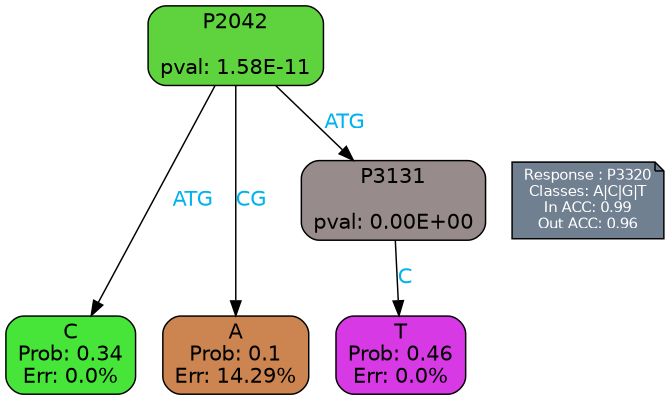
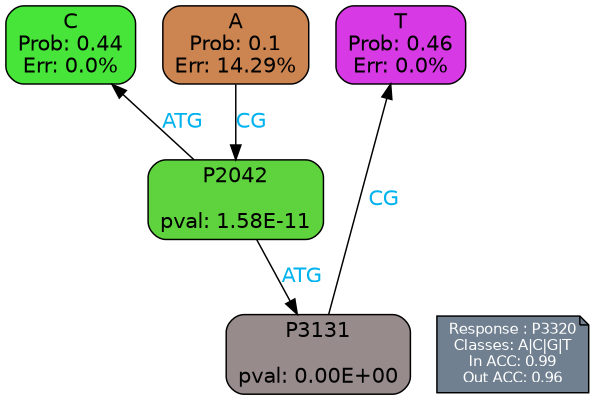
(236, 193) -> (236, 115)
(405, 278) -> (384, 200)
(71, 355) -> (71, 45)
